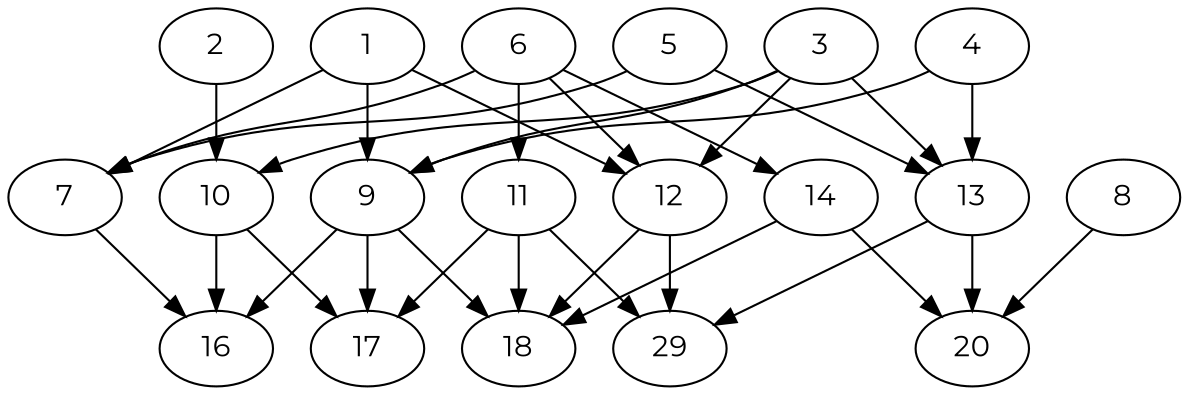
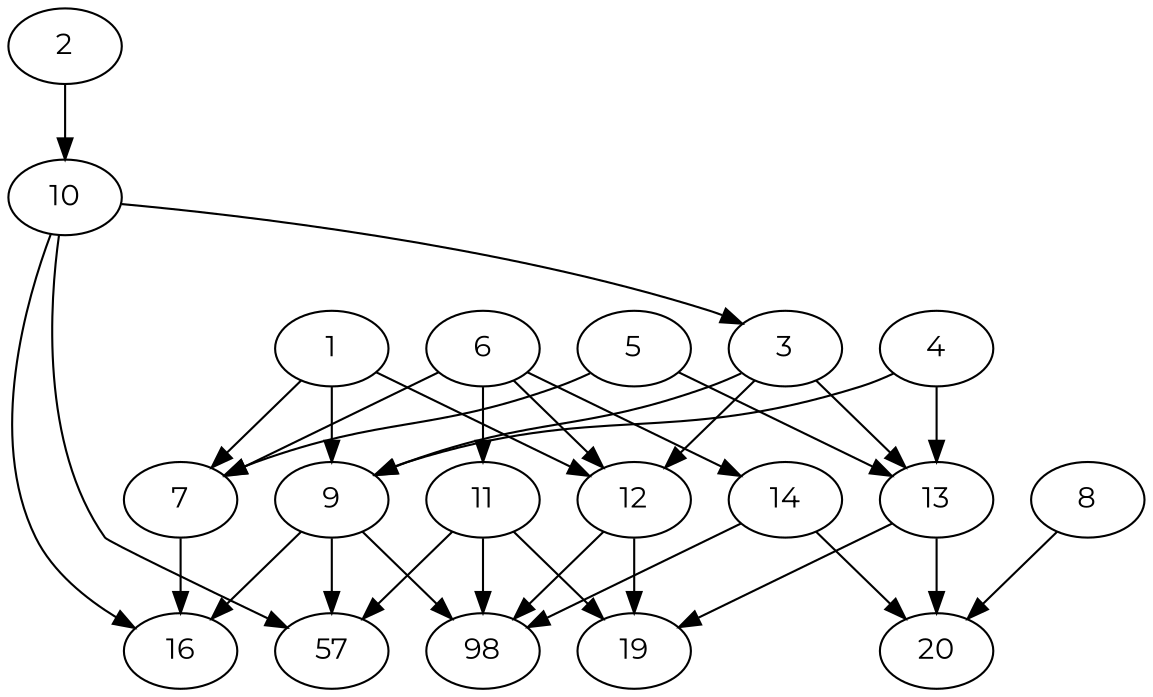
(492, 124) -> (425, 244)
(367, 349) -> (332, 651)
(519, 349) -> (483, 651)
(670, 349) -> (634, 651)
